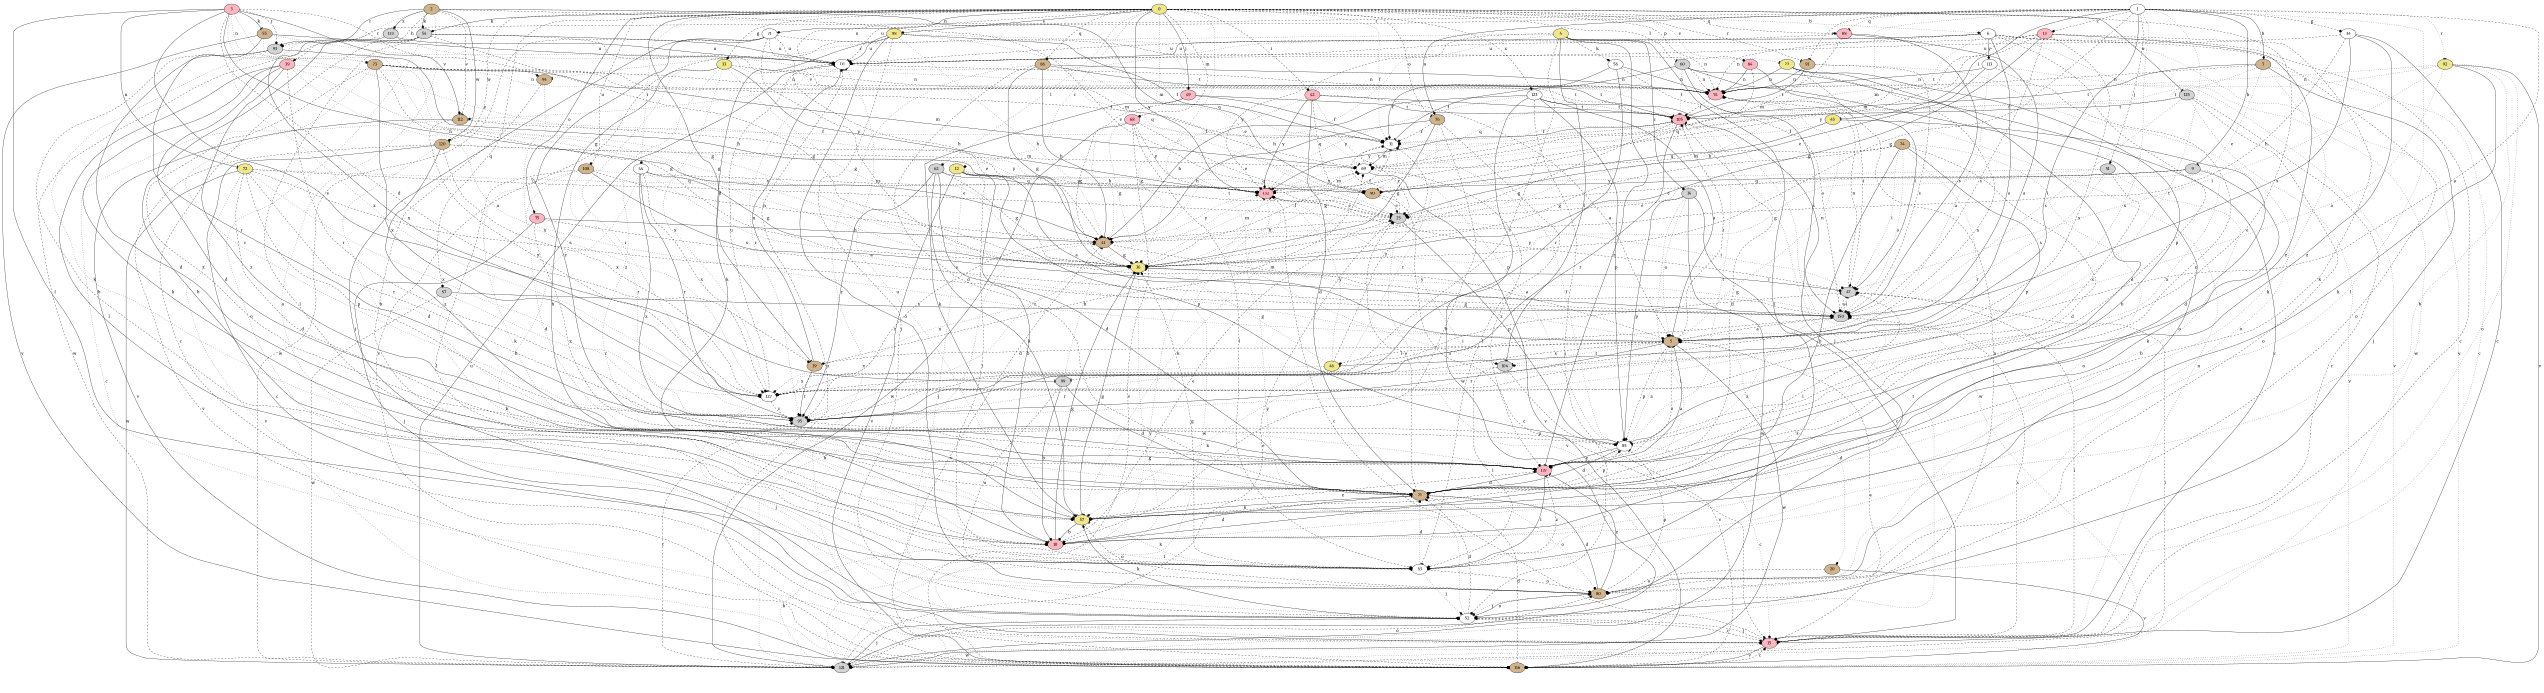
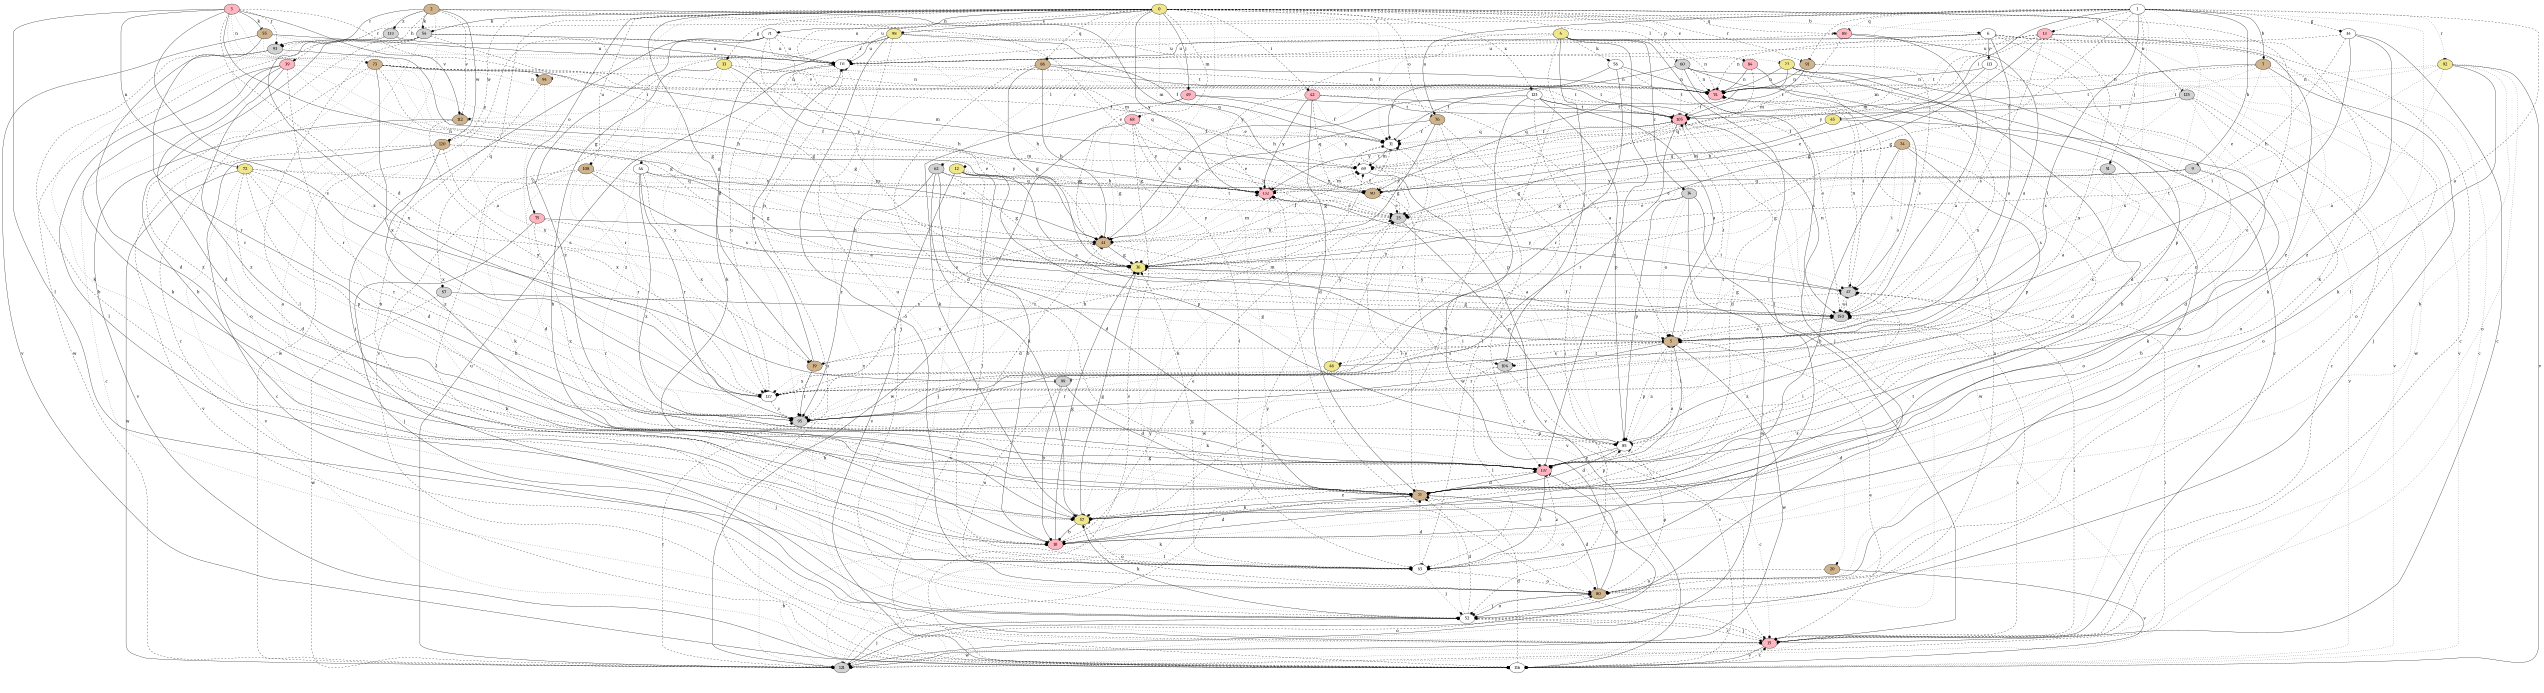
none -> (1575, 115)
(1571, 252) -> (1571, 252)
none -> (1882, 327)
(1517, 668) -> (1517, 668)
